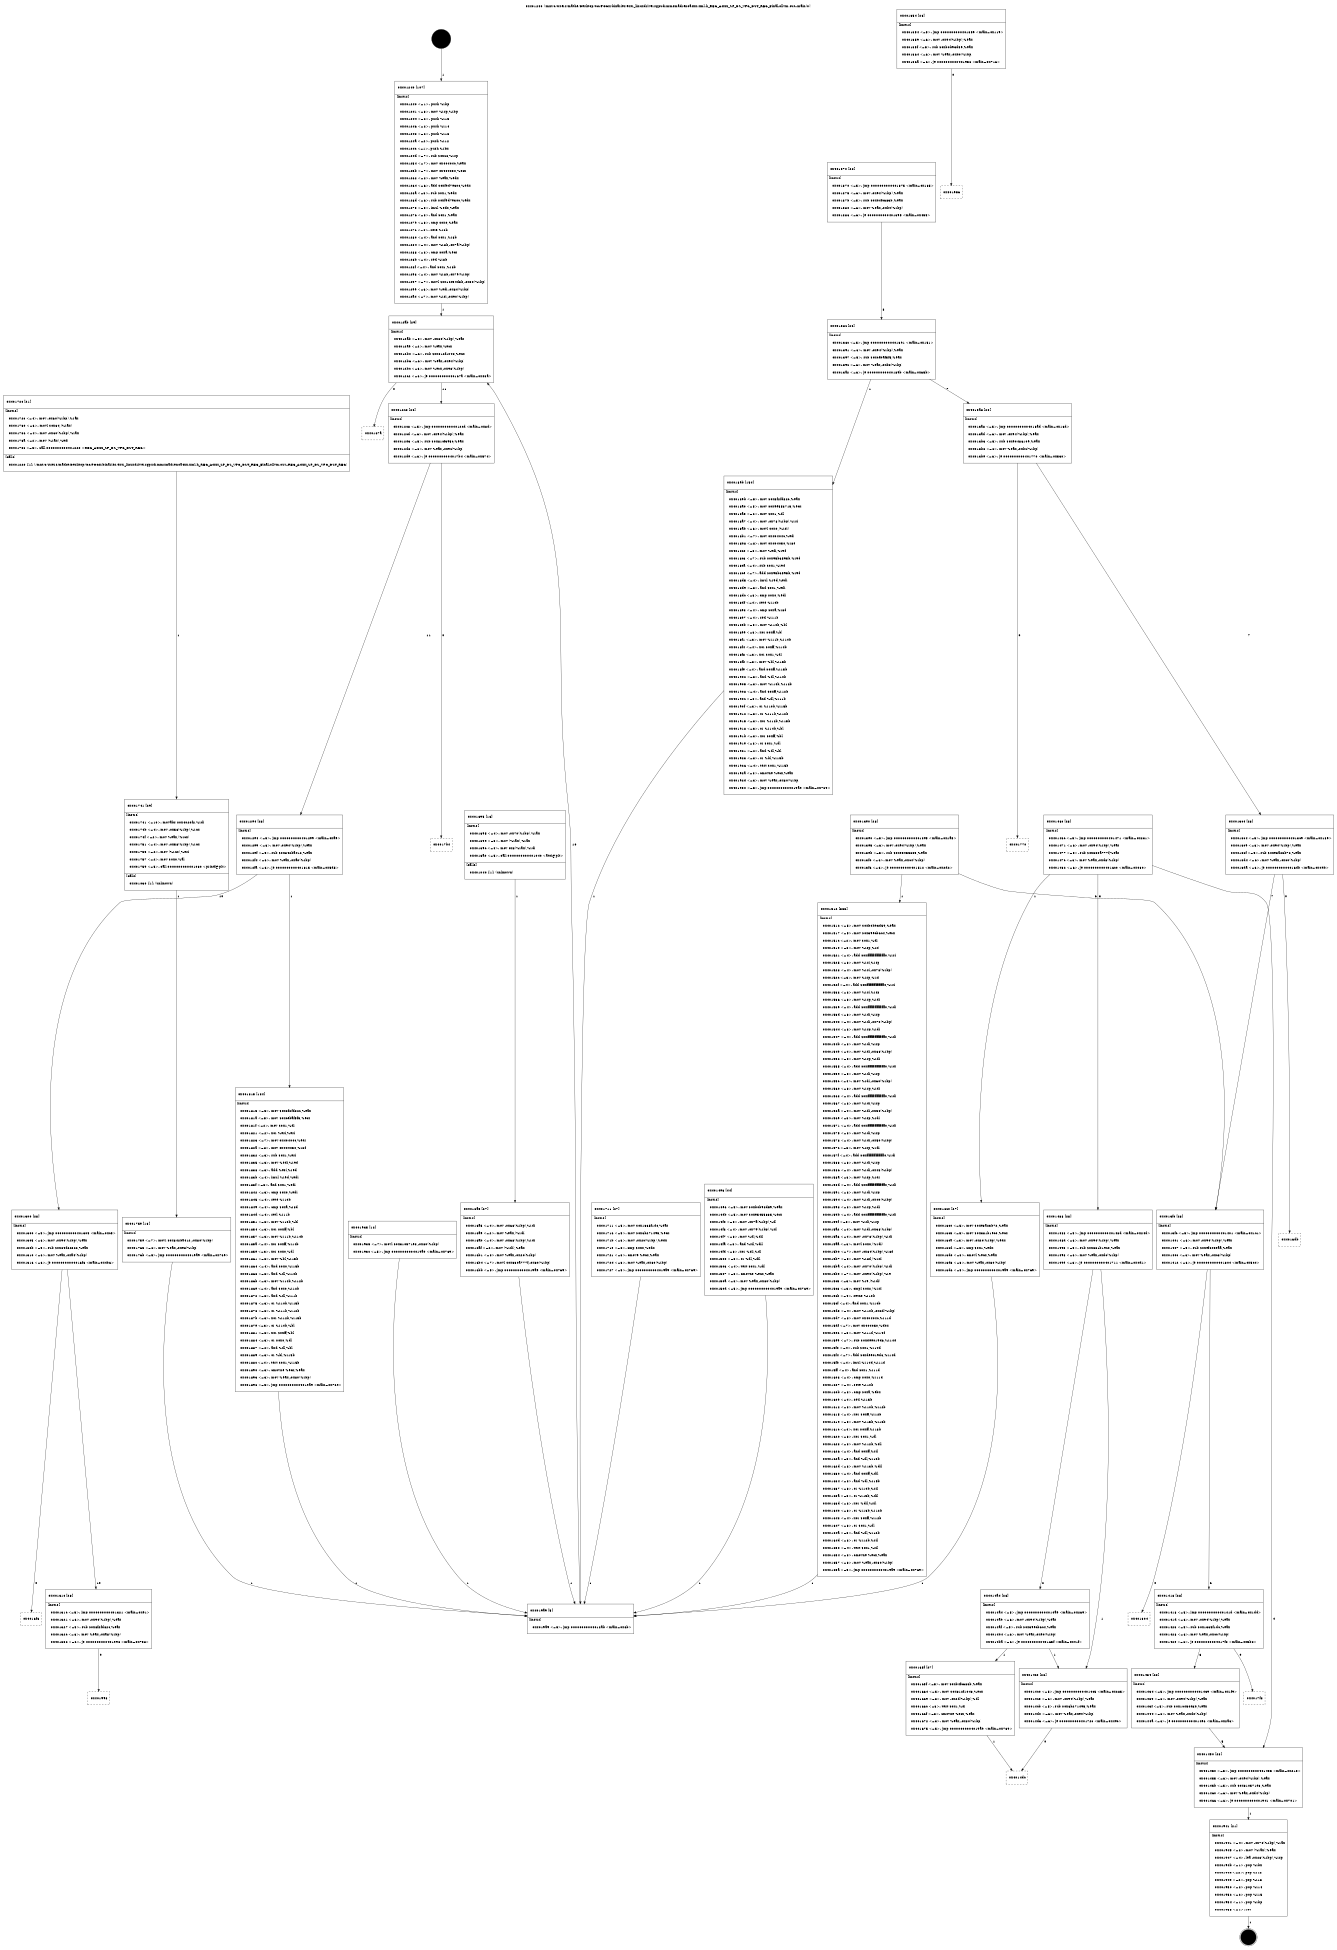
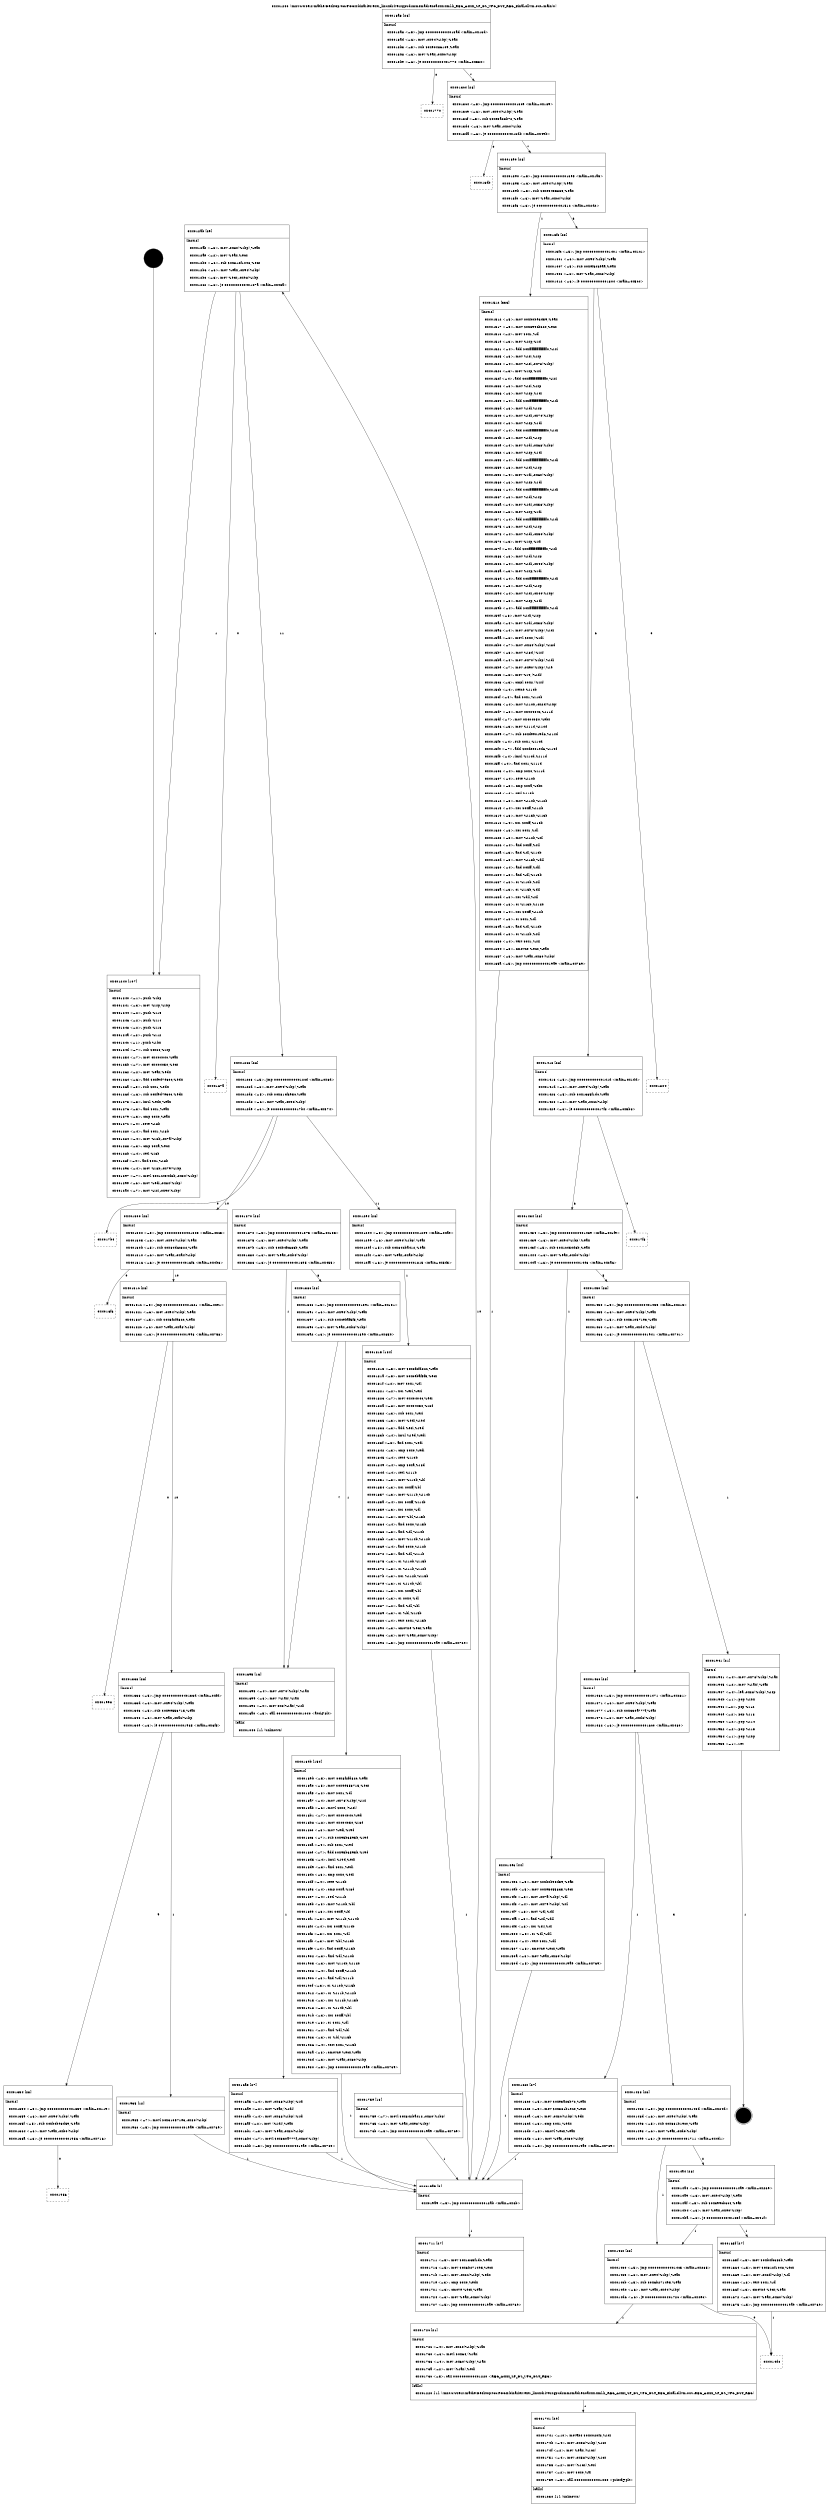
(441, 309) -> (180, 631)
(948, 391) -> (310, 1503)
(71, 977) -> (250, 1165)
(1245, 1041) -> (526, 146)
(177, 1053) -> none
(1272, 1264) -> (635, 1506)
(615, 1440) -> (470, 2222)
none -> (285, 1467)
none -> (559, 1563)
none -> (171, 1702)
none -> (625, 2313)
